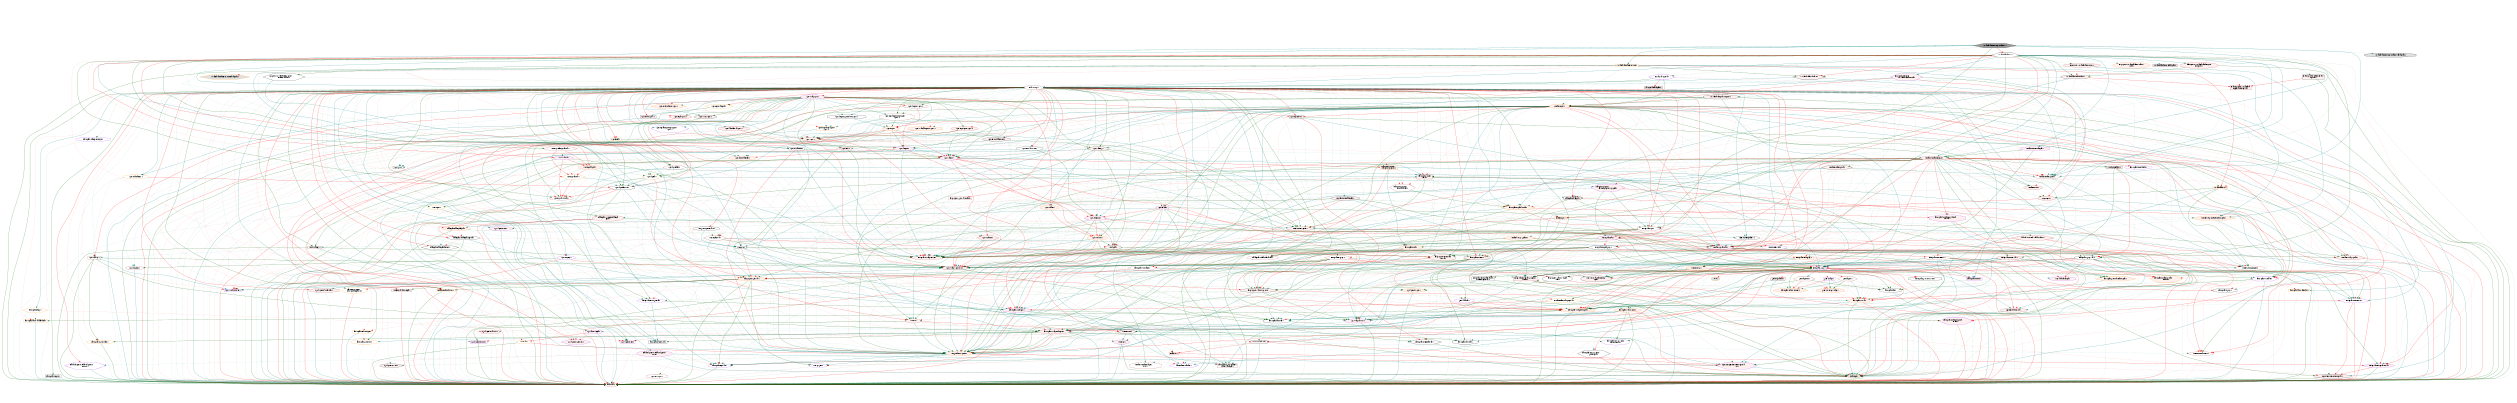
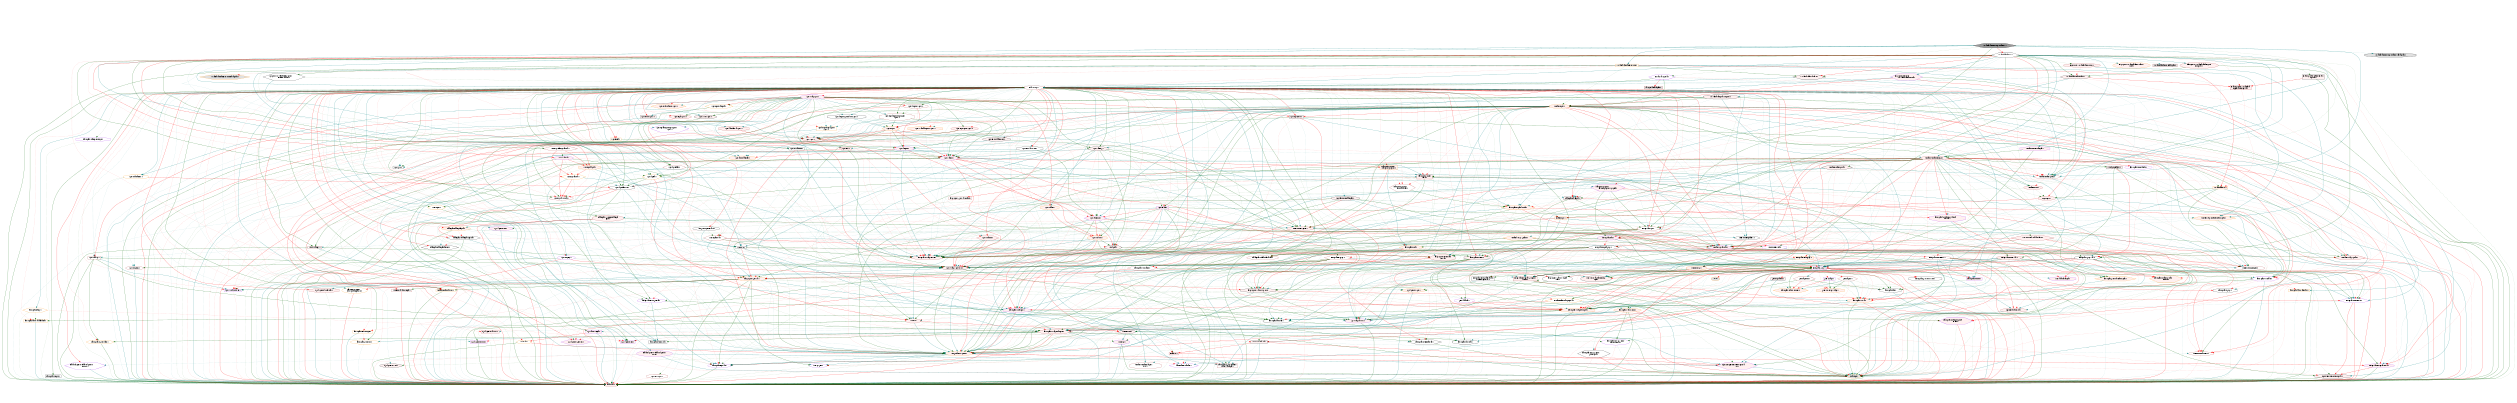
(490, 168) -> (490, 168)
(2033, 238) -> (2033, 238)
